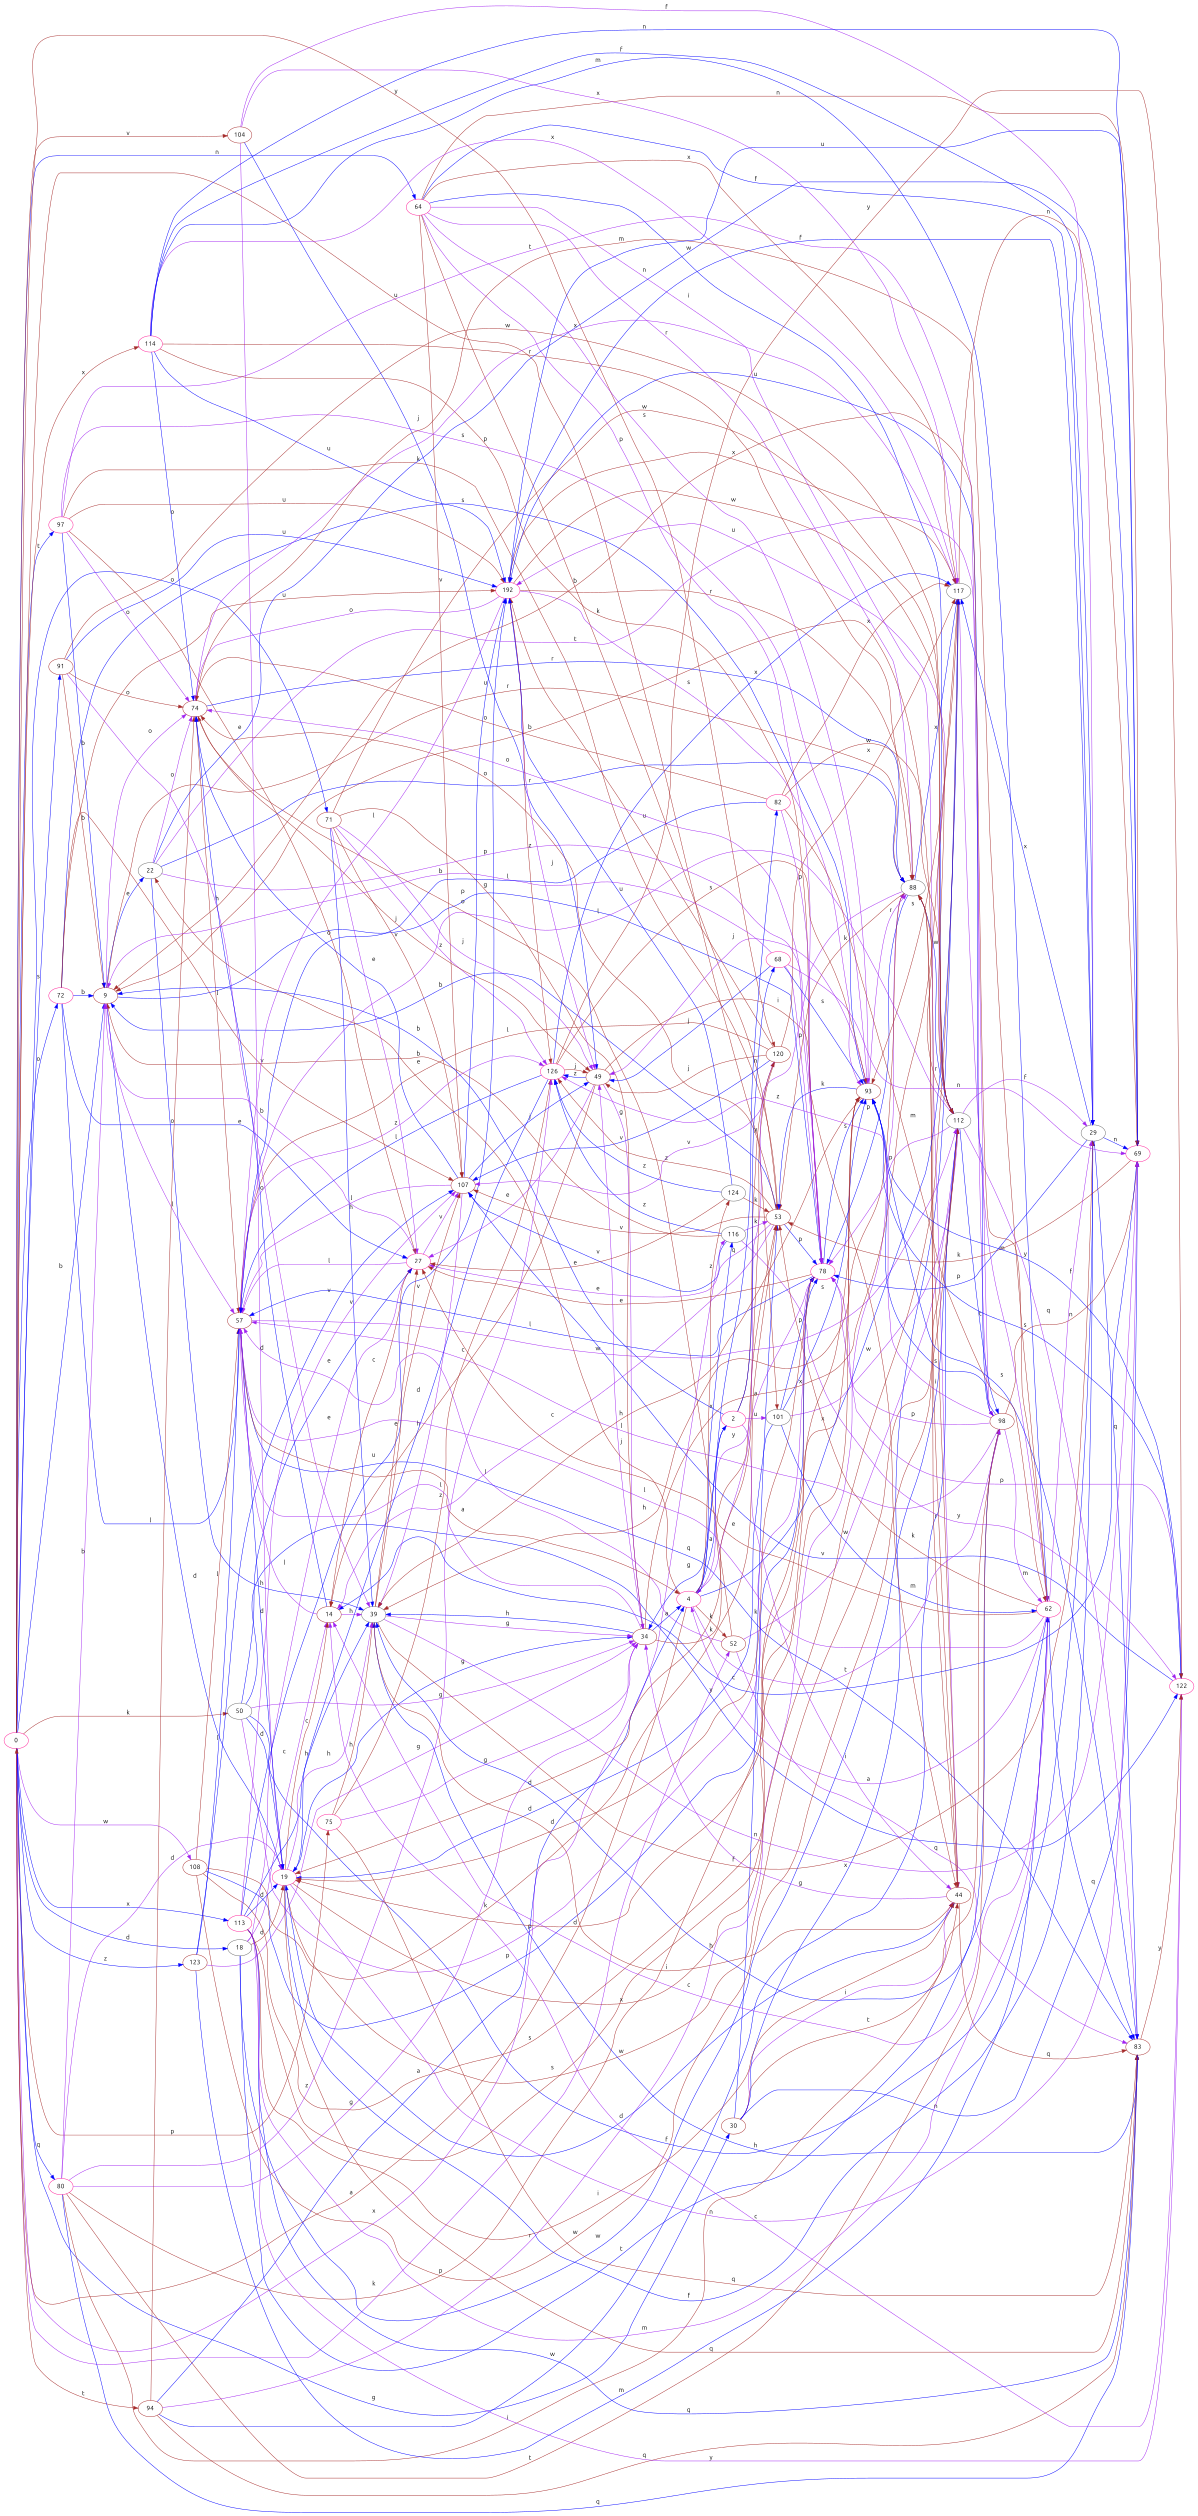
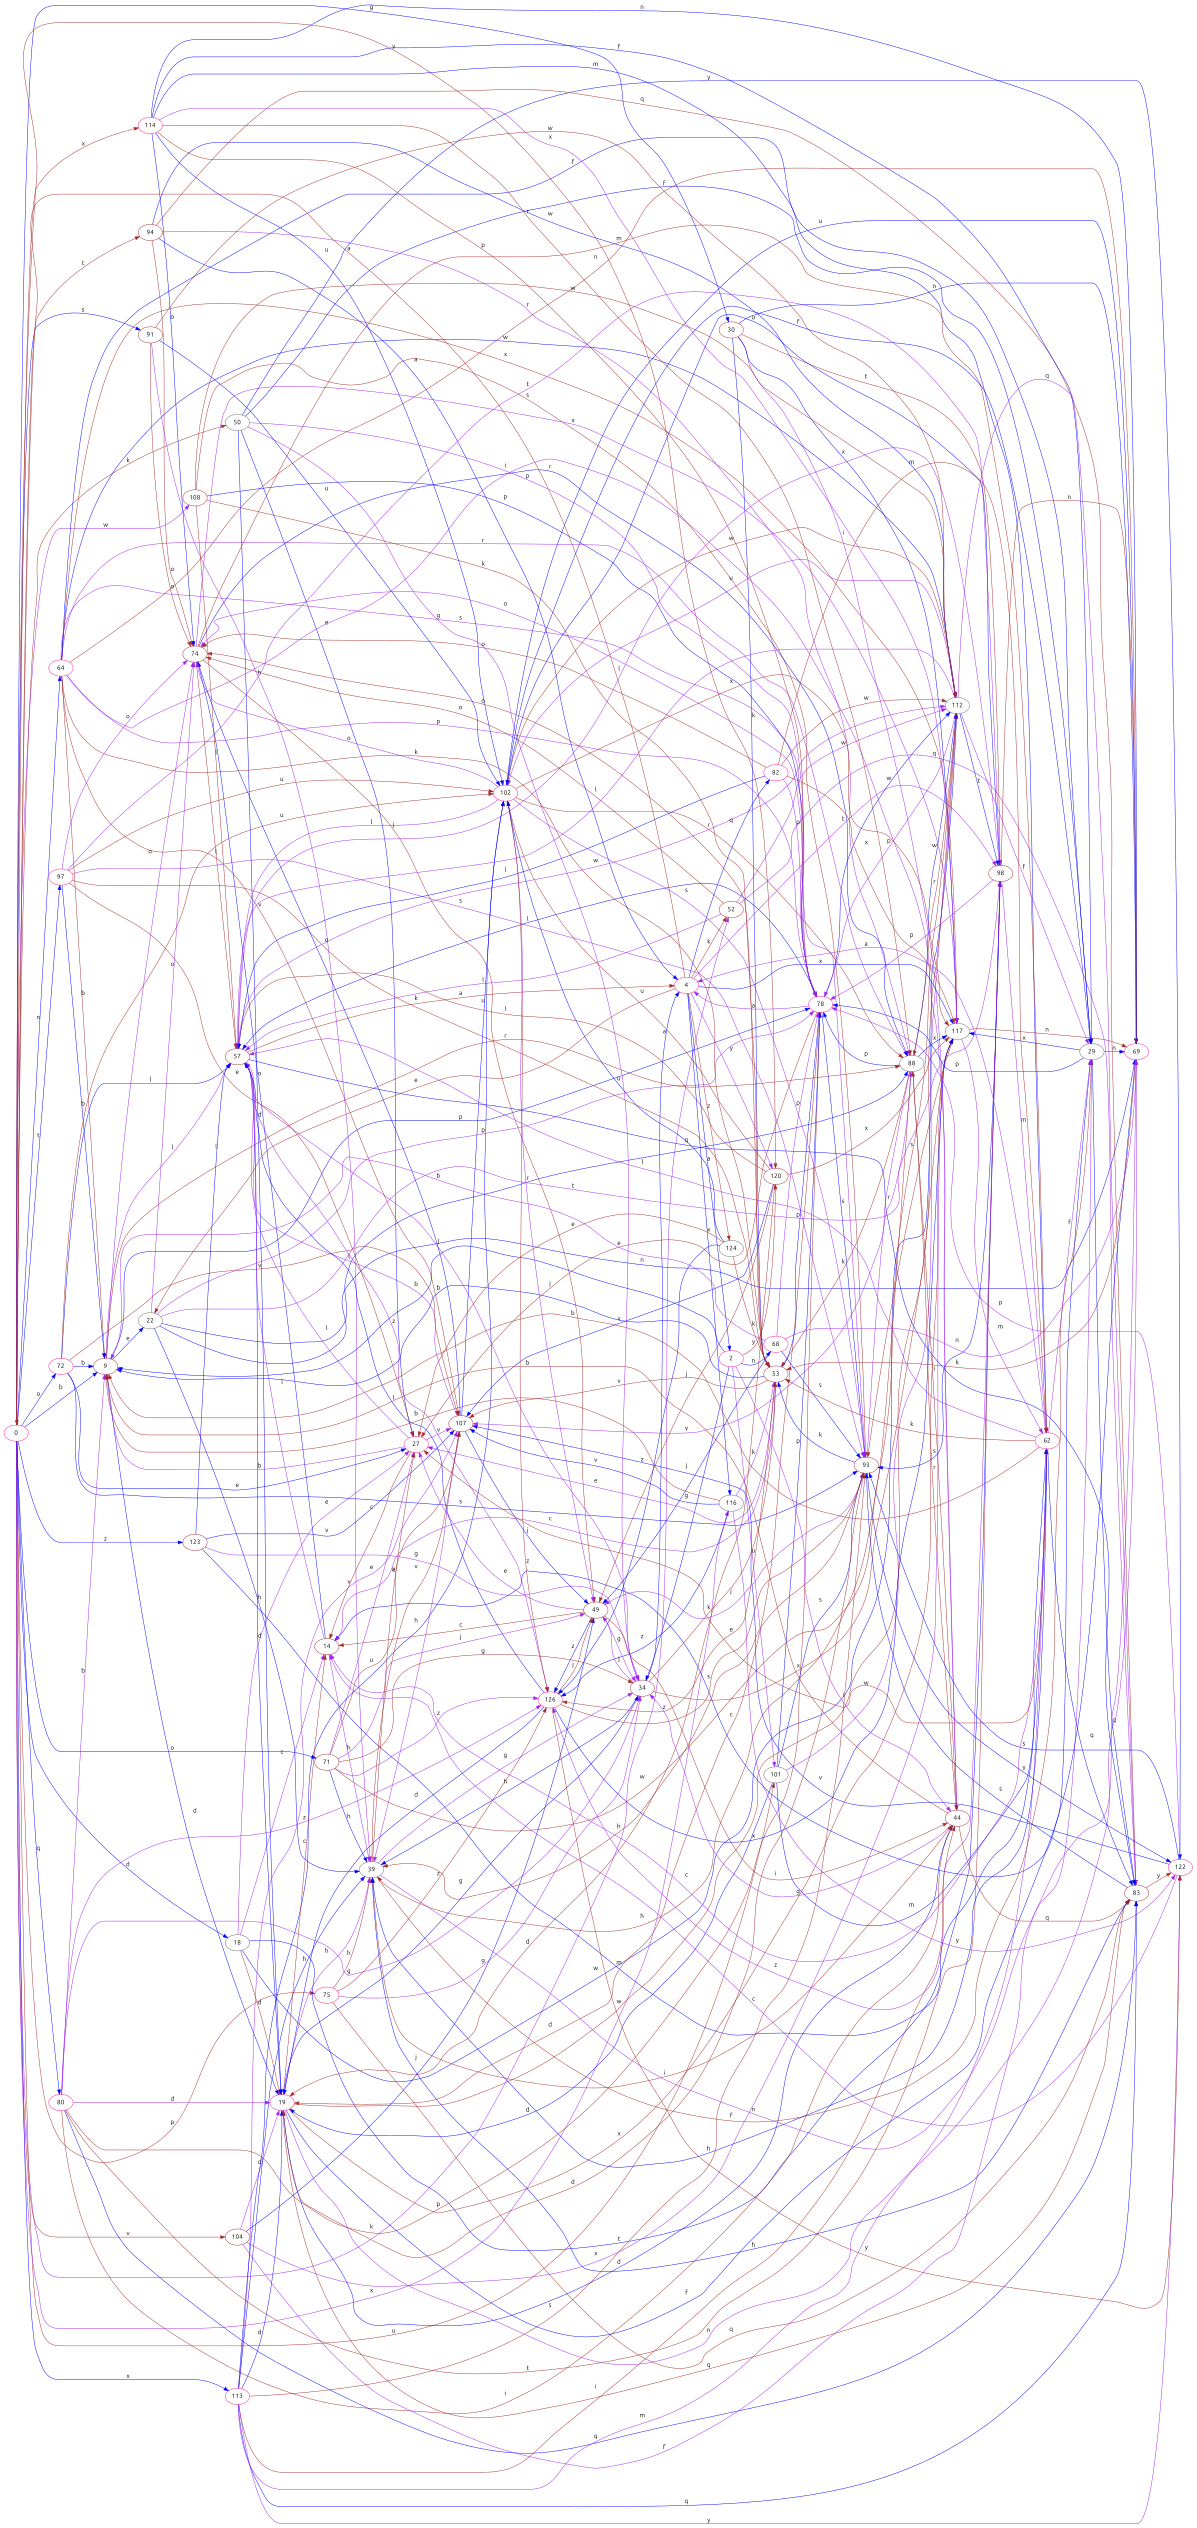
(508, 590) -> (506, 793)
(83, 829) -> (83, 1015)
none -> (858, 836)
